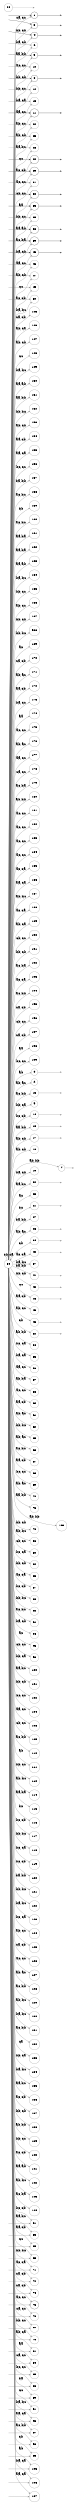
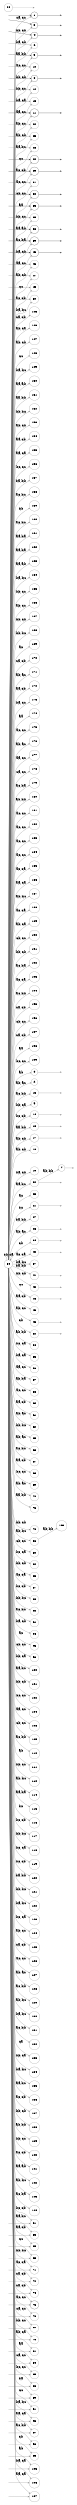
(34, 631) -> (34, 631)
(12, 1193) -> (48, 1175)
(11, 1410) -> (47, 1534)
